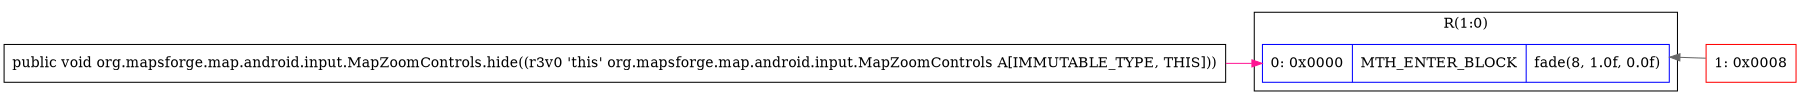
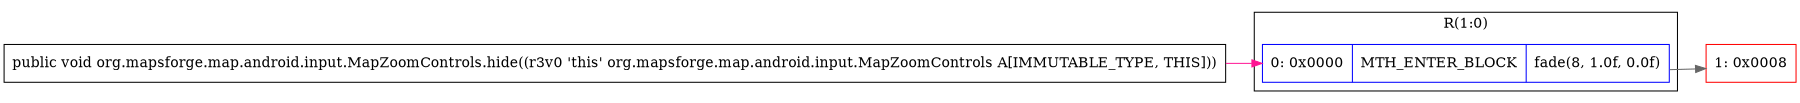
(1693, 58) -> (1684, 69)
